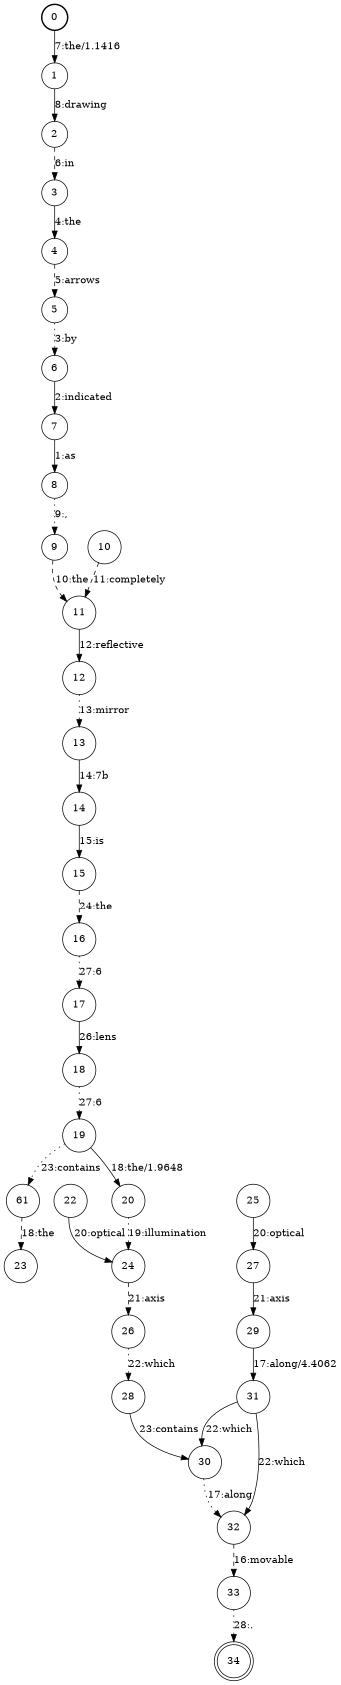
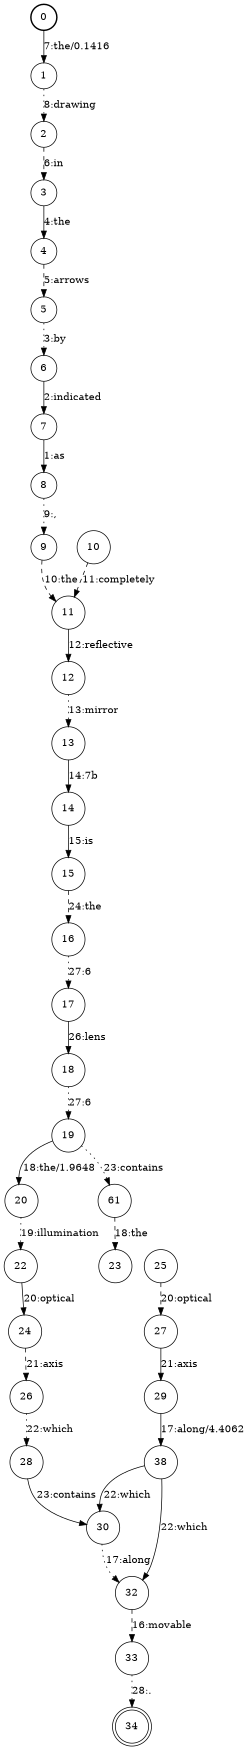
(88, 47) -> (77, 47)
(55, 101) -> (44, 101)
(128, 1230) -> (21, 1230)
(253, 1230) -> (161, 1295)
(253, 1397) -> (161, 1462)
